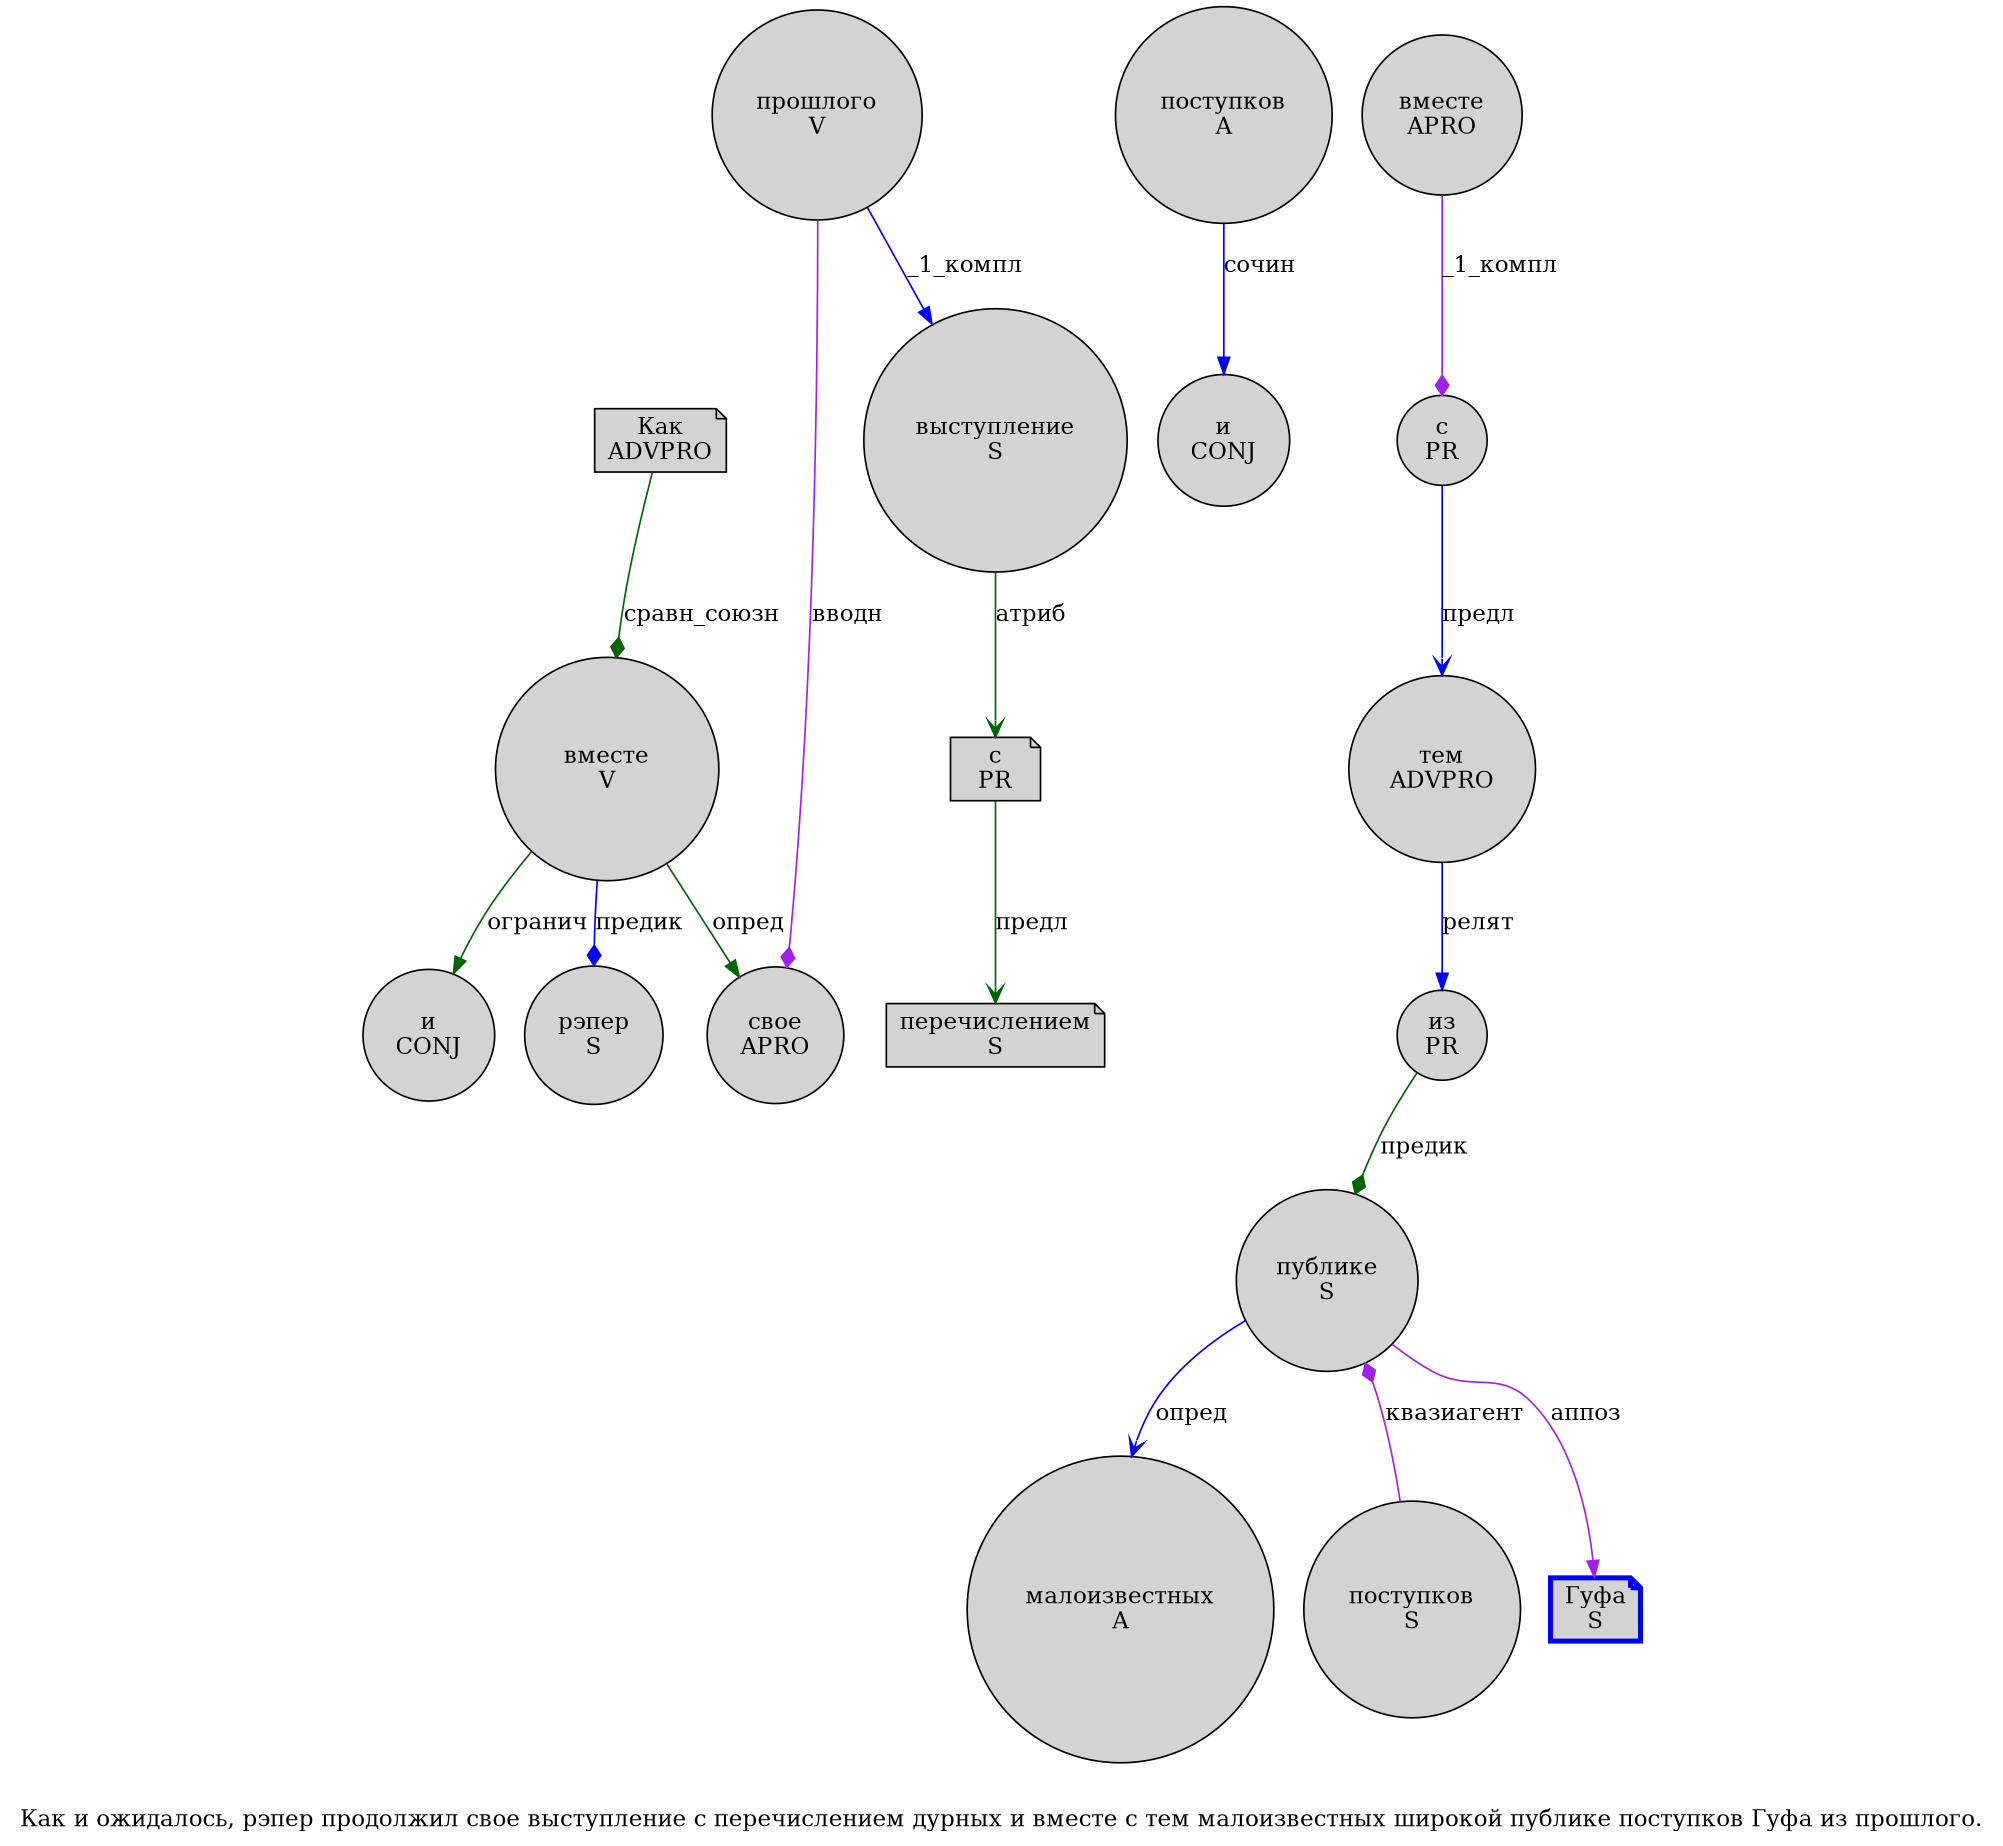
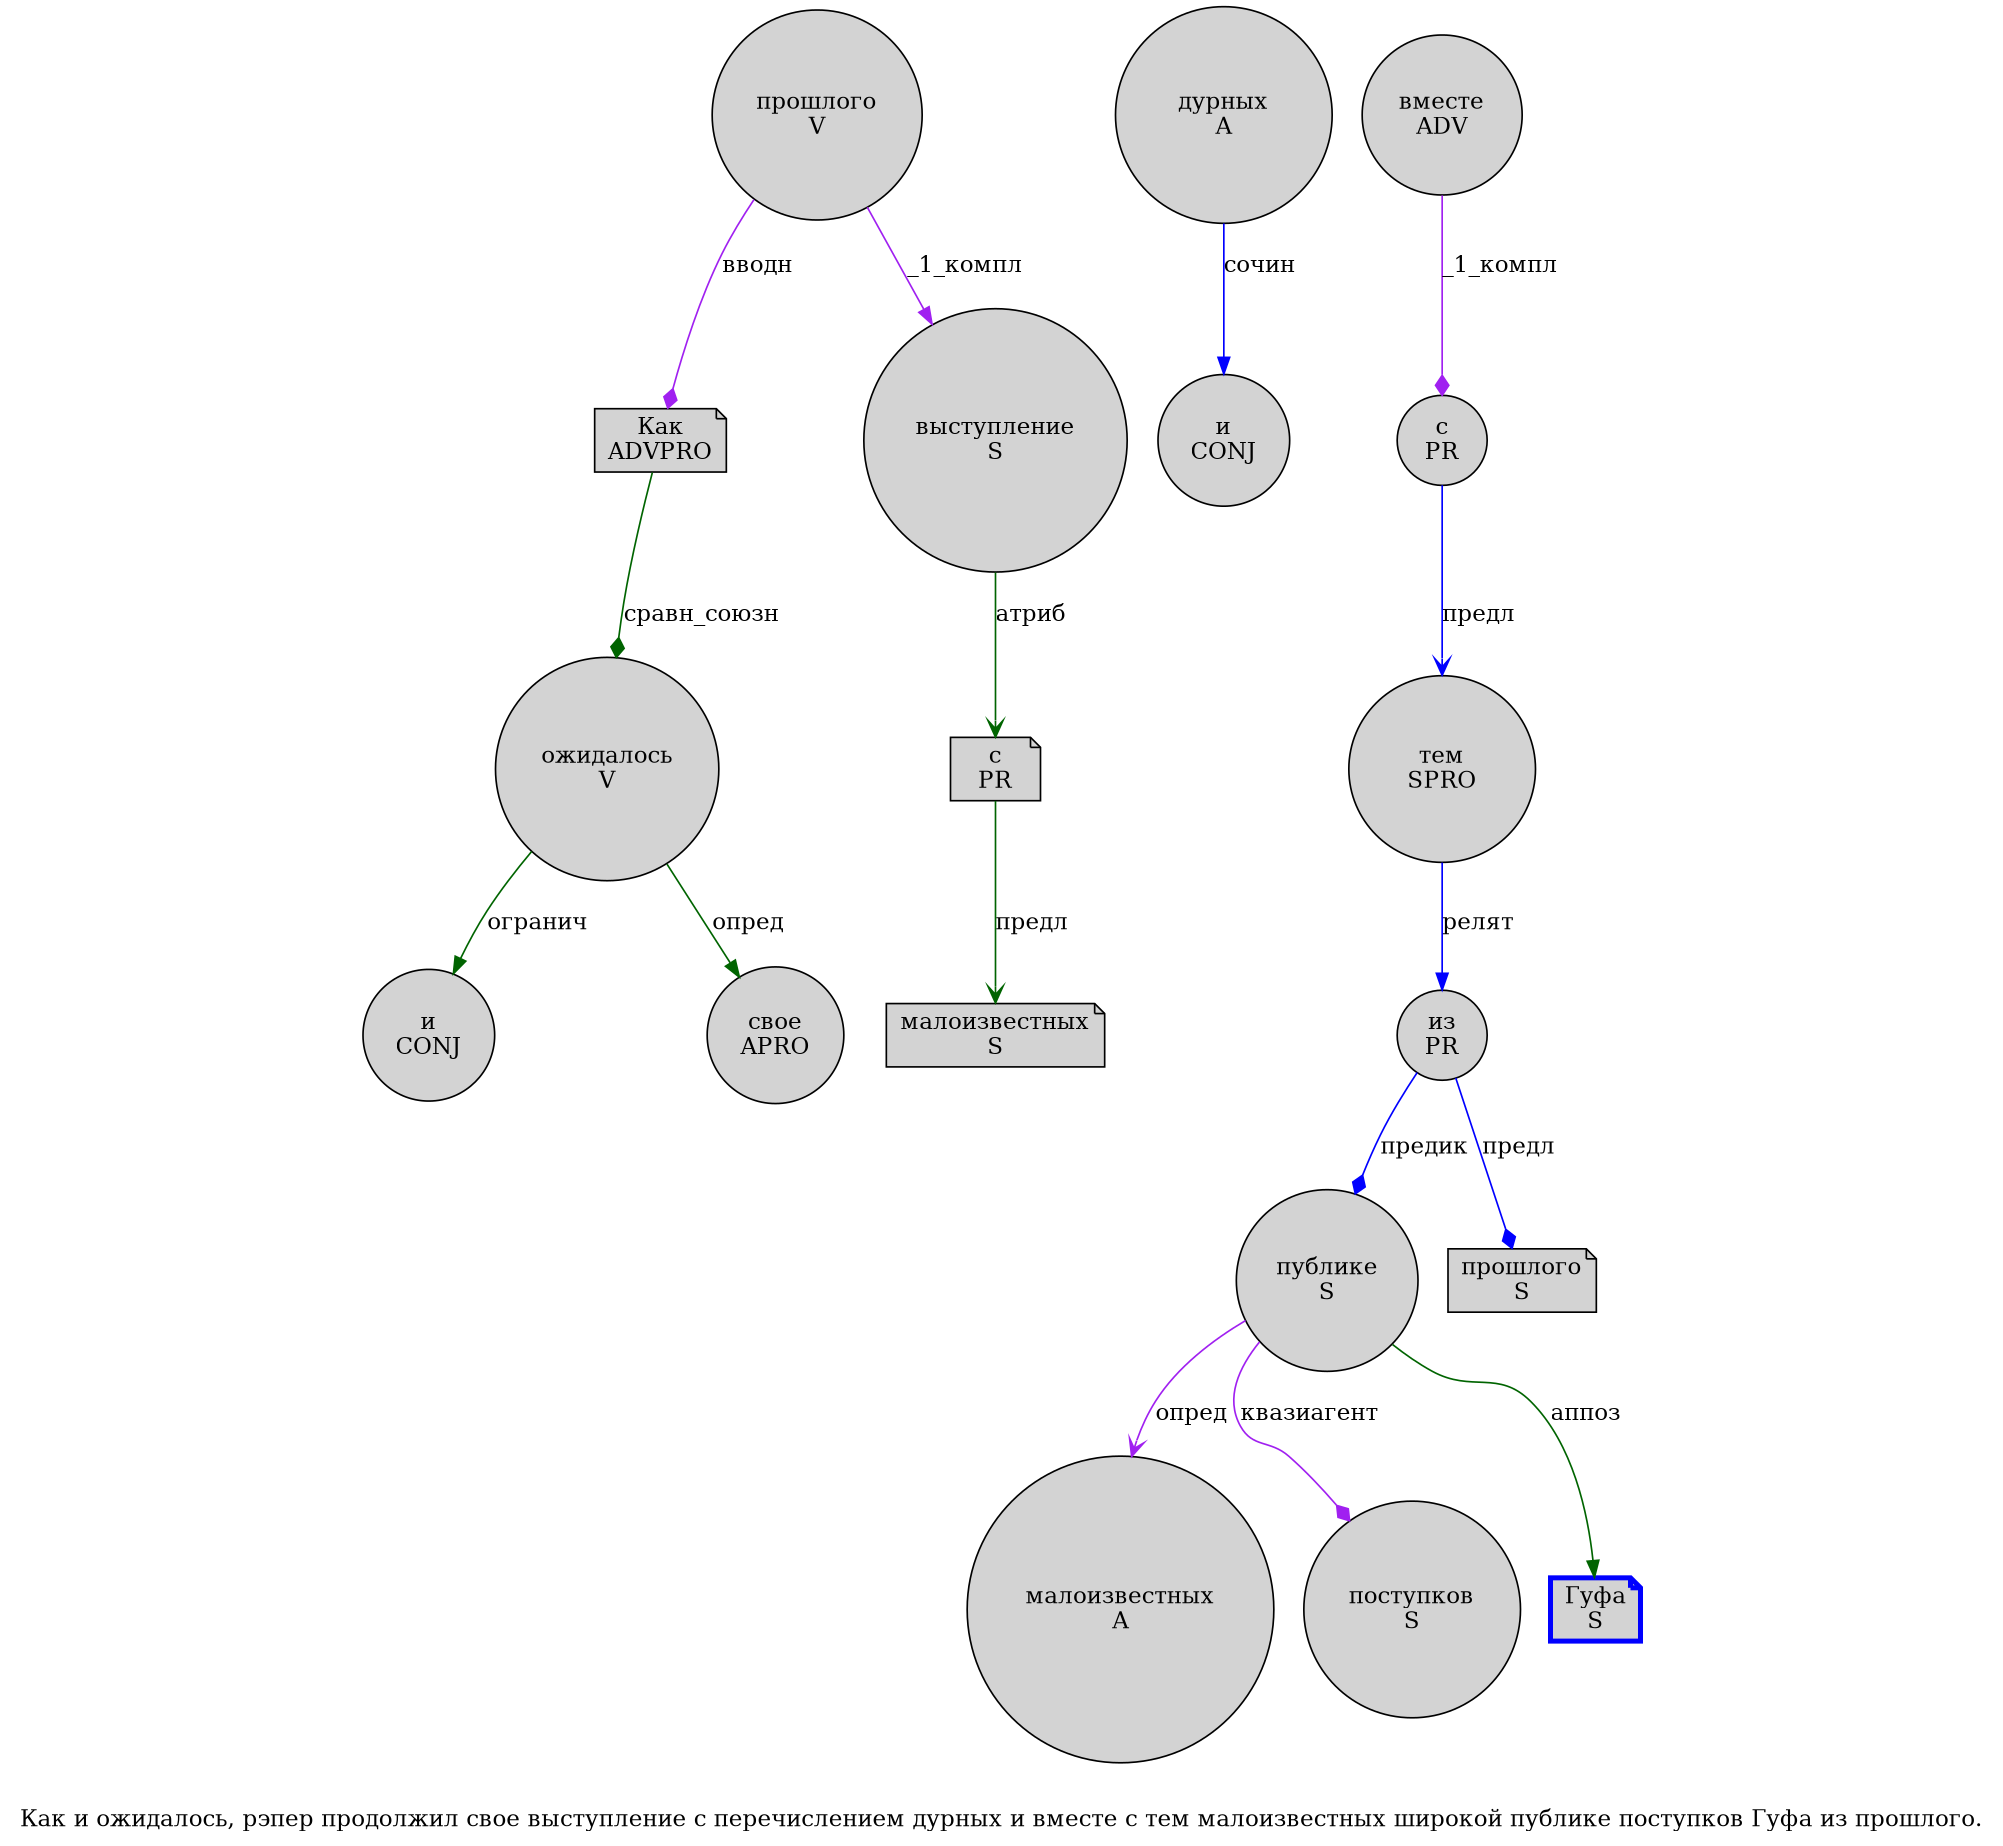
(1224, 115) -> (1224, 115)
(1442, 115) -> (1442, 115)
(896, 258) -> (896, 258)
(811, 584) -> (706, 291)
(607, 769) -> (607, 769)
(1442, 769) -> (1442, 769)
(594, 1035) -> none
(996, 1035) -> (996, 1035)
(1387, 1122) -> (1387, 1122)
none -> (1522, 1281)
(1180, 1371) -> (1180, 1371)
(1537, 1409) -> (1537, 1409)
(1389, 1441) -> (1252, 1439)
